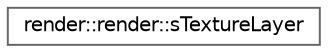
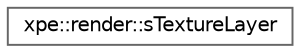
(164, 26) -> (150, 26)
